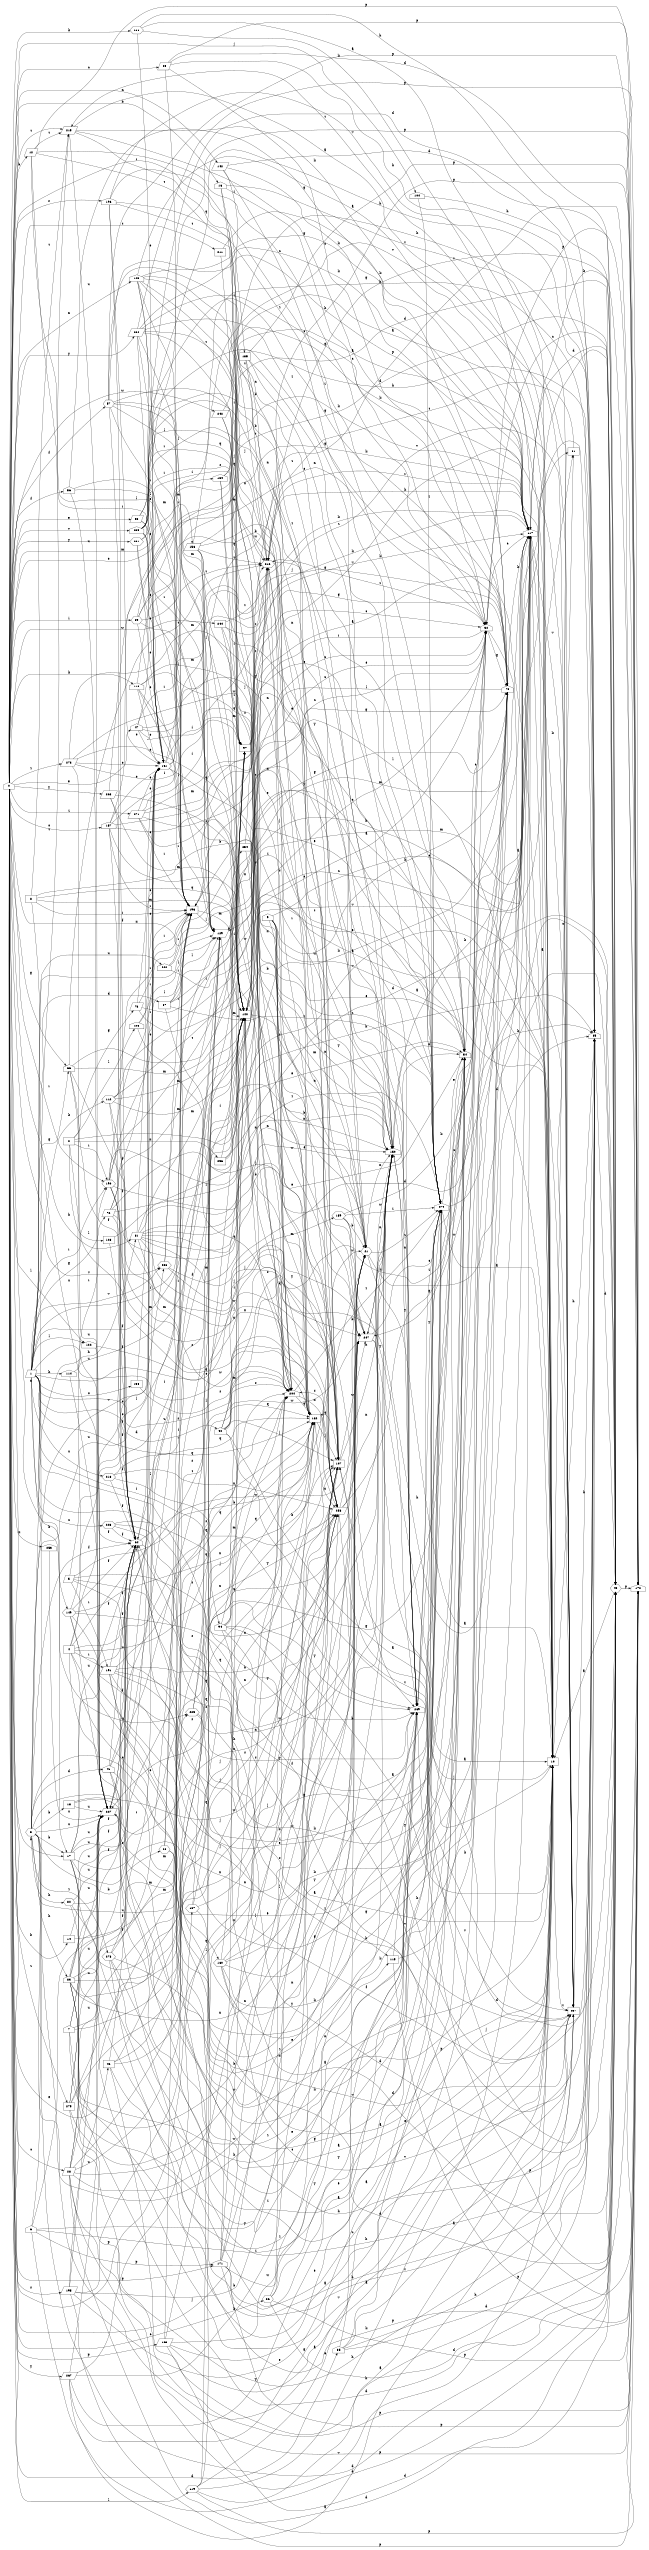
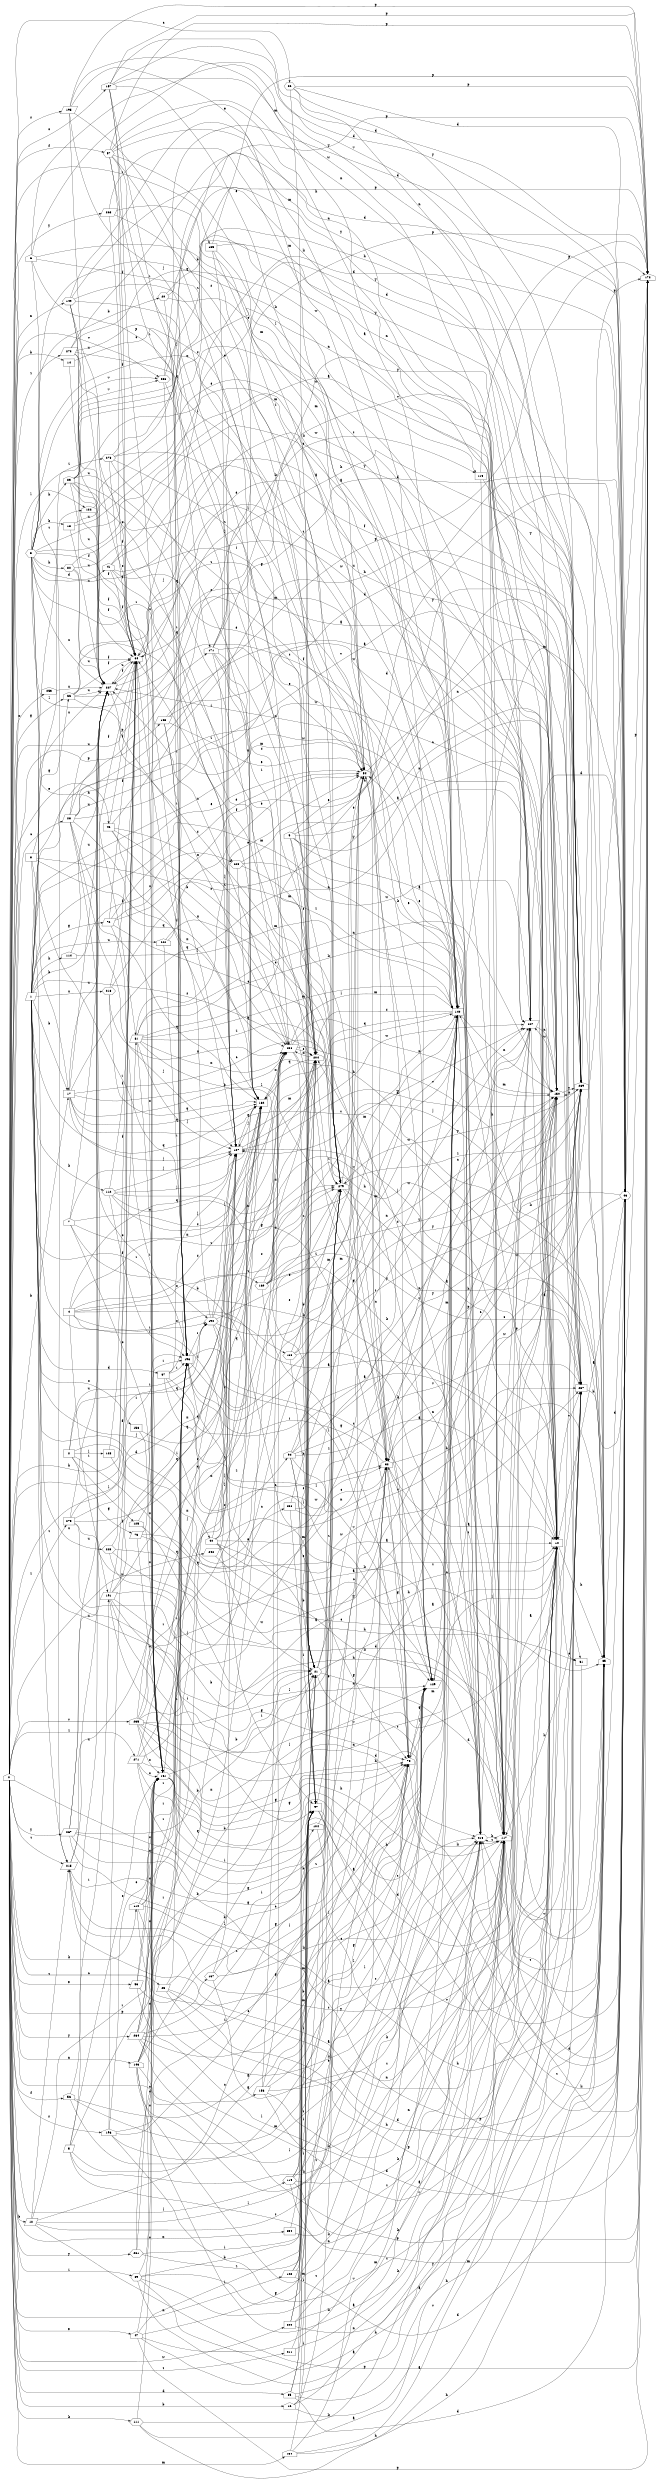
(139, 1048) -> (196, 1340)
(295, 1403) -> (248, 1618)
(429, 2532) -> (469, 2261)
